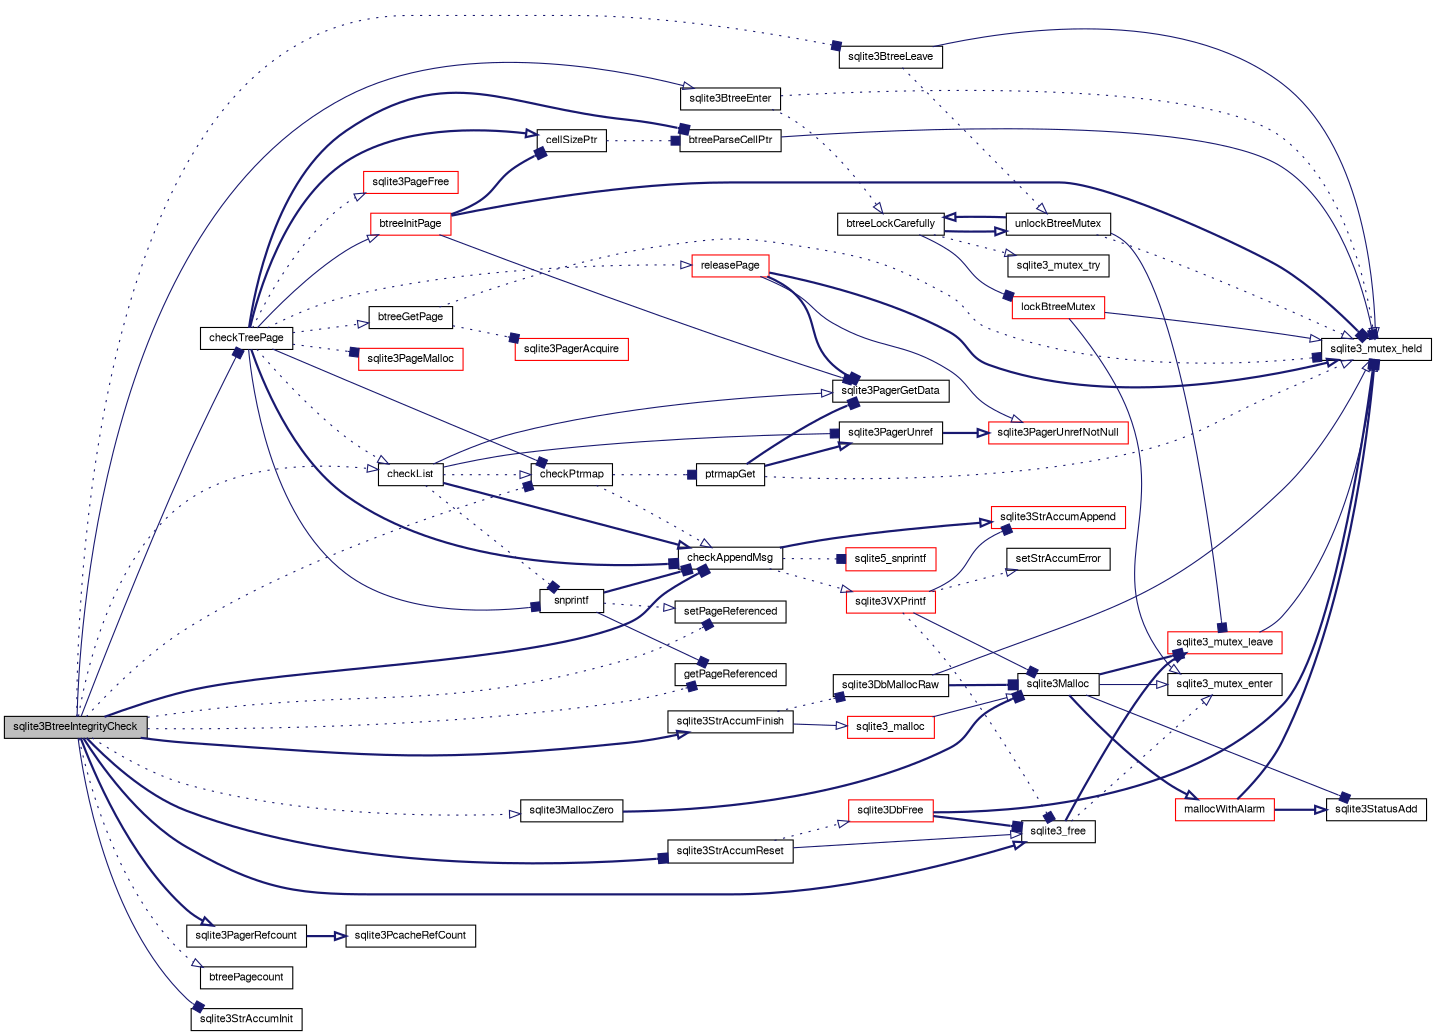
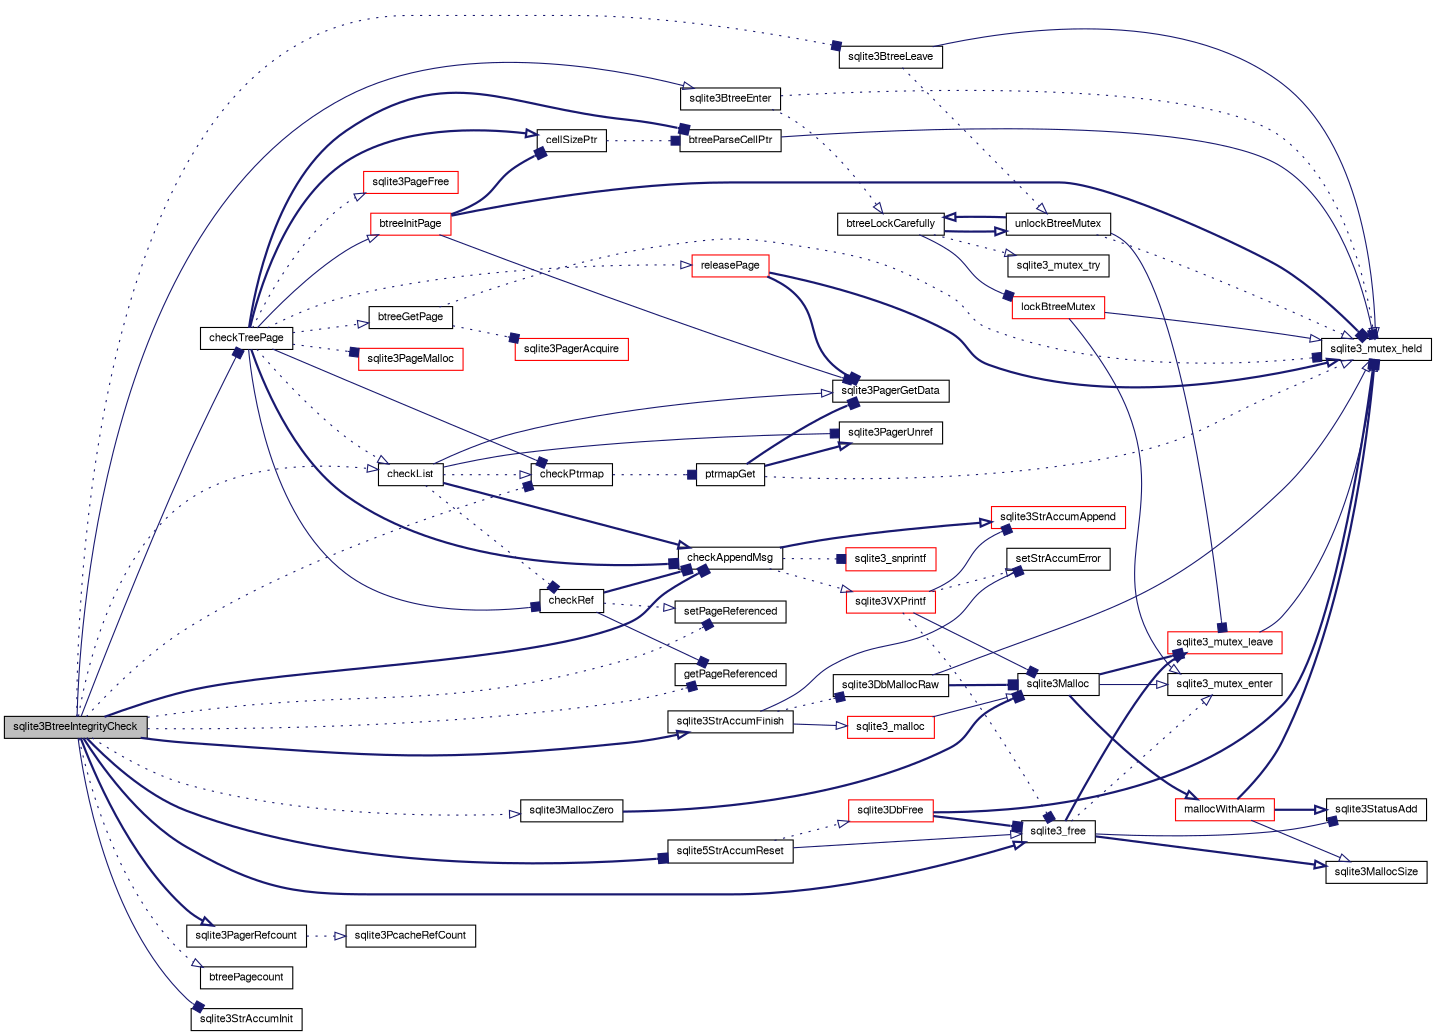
(1059, 433) -> none
(650, 512) -> none
(891, 559) -> (891, 559)
(572, 601) -> (572, 601)
none -> (888, 645)
(1212, 745) -> (1211, 835)
(731, 852) -> (731, 852)
none -> (1377, 872)
(321, 936) -> (321, 936)
